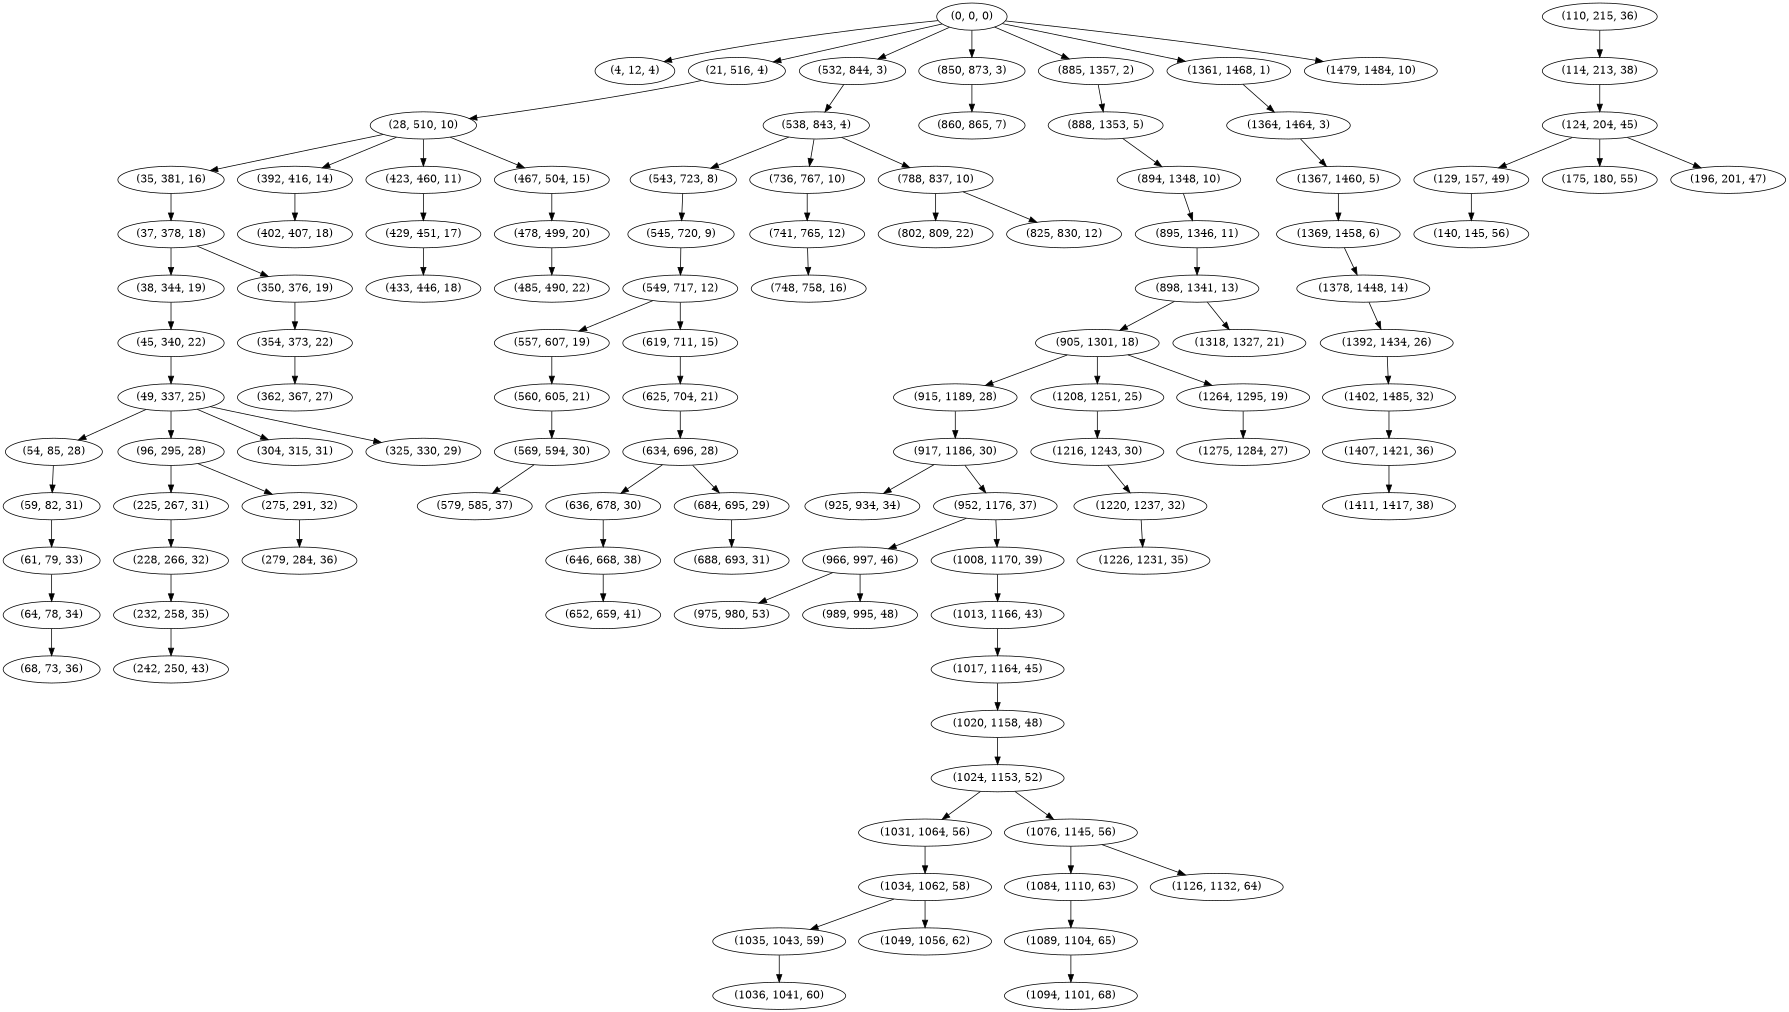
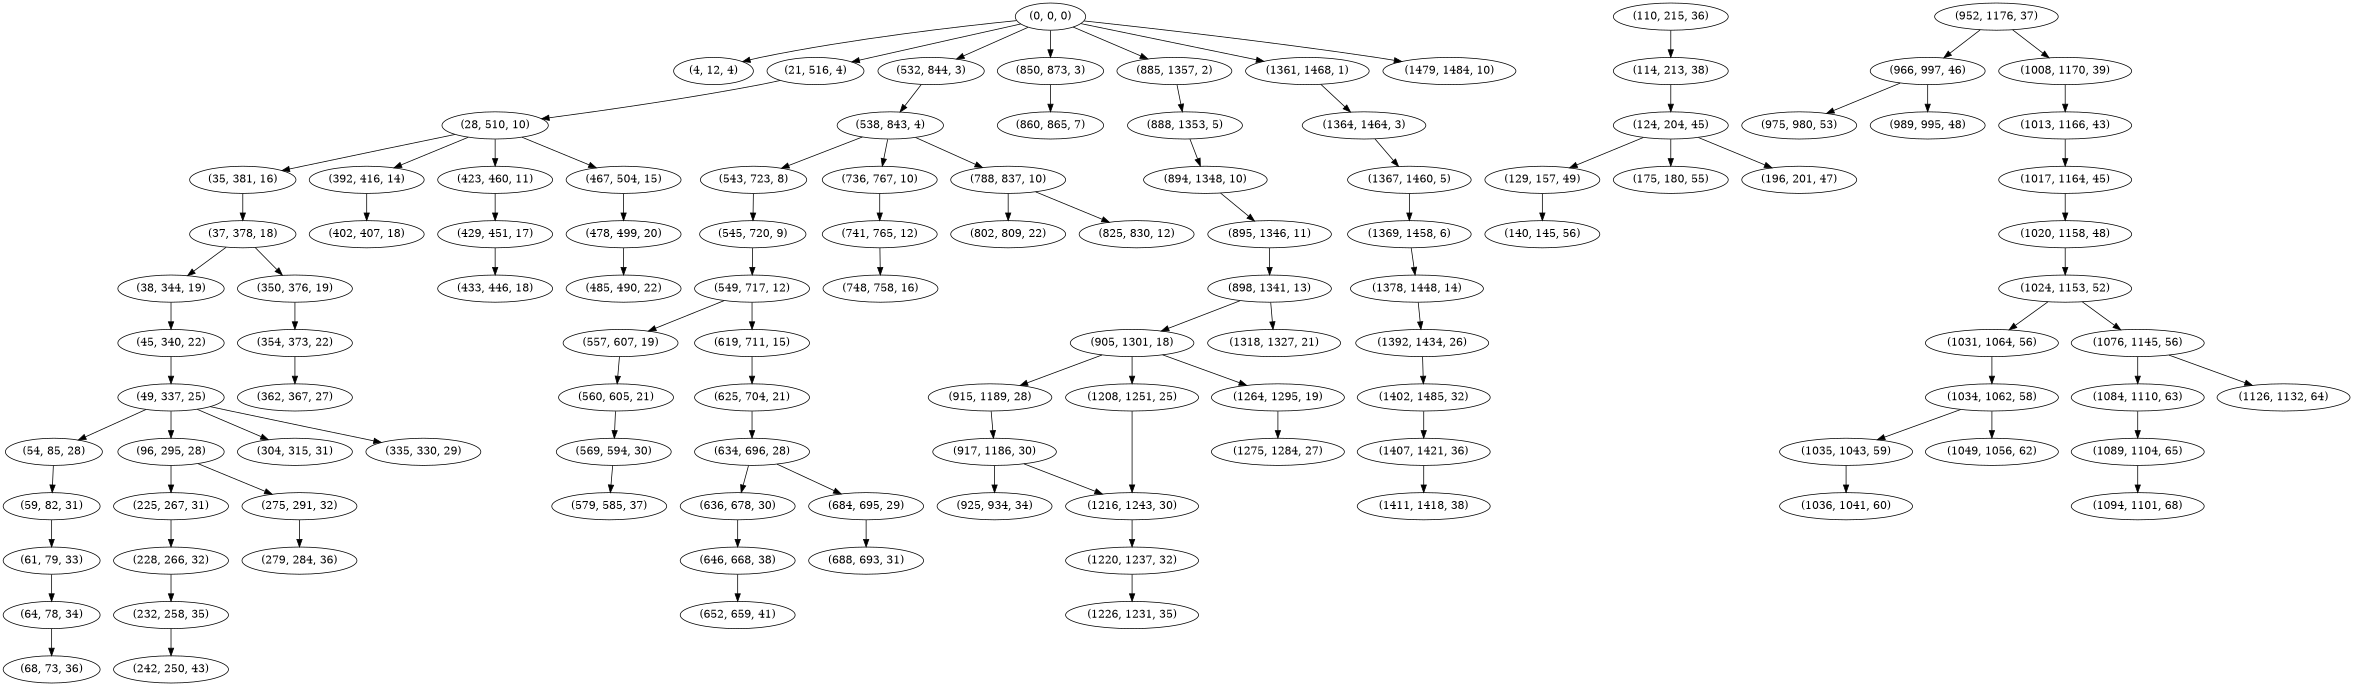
(423, 452) -> (423, 452)
(973, 476) -> (1060, 478)
(1389, 506) -> (1424, 506)
